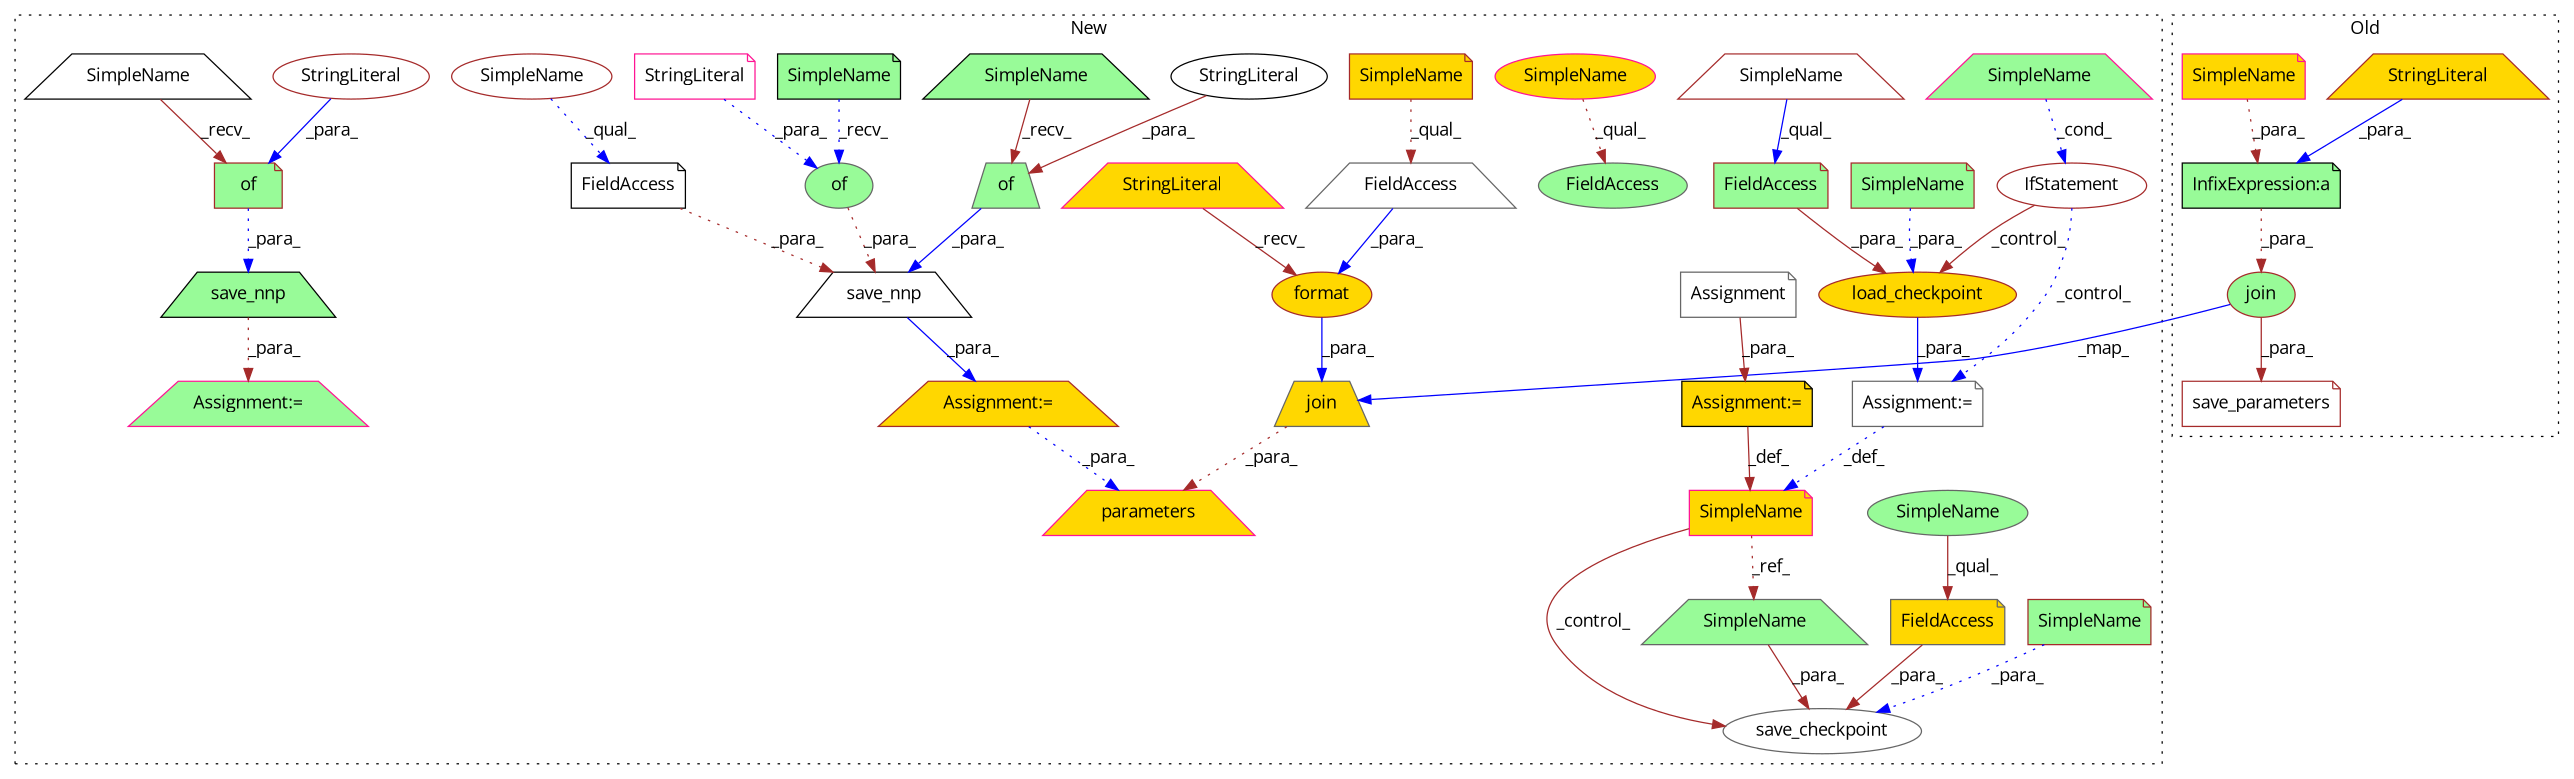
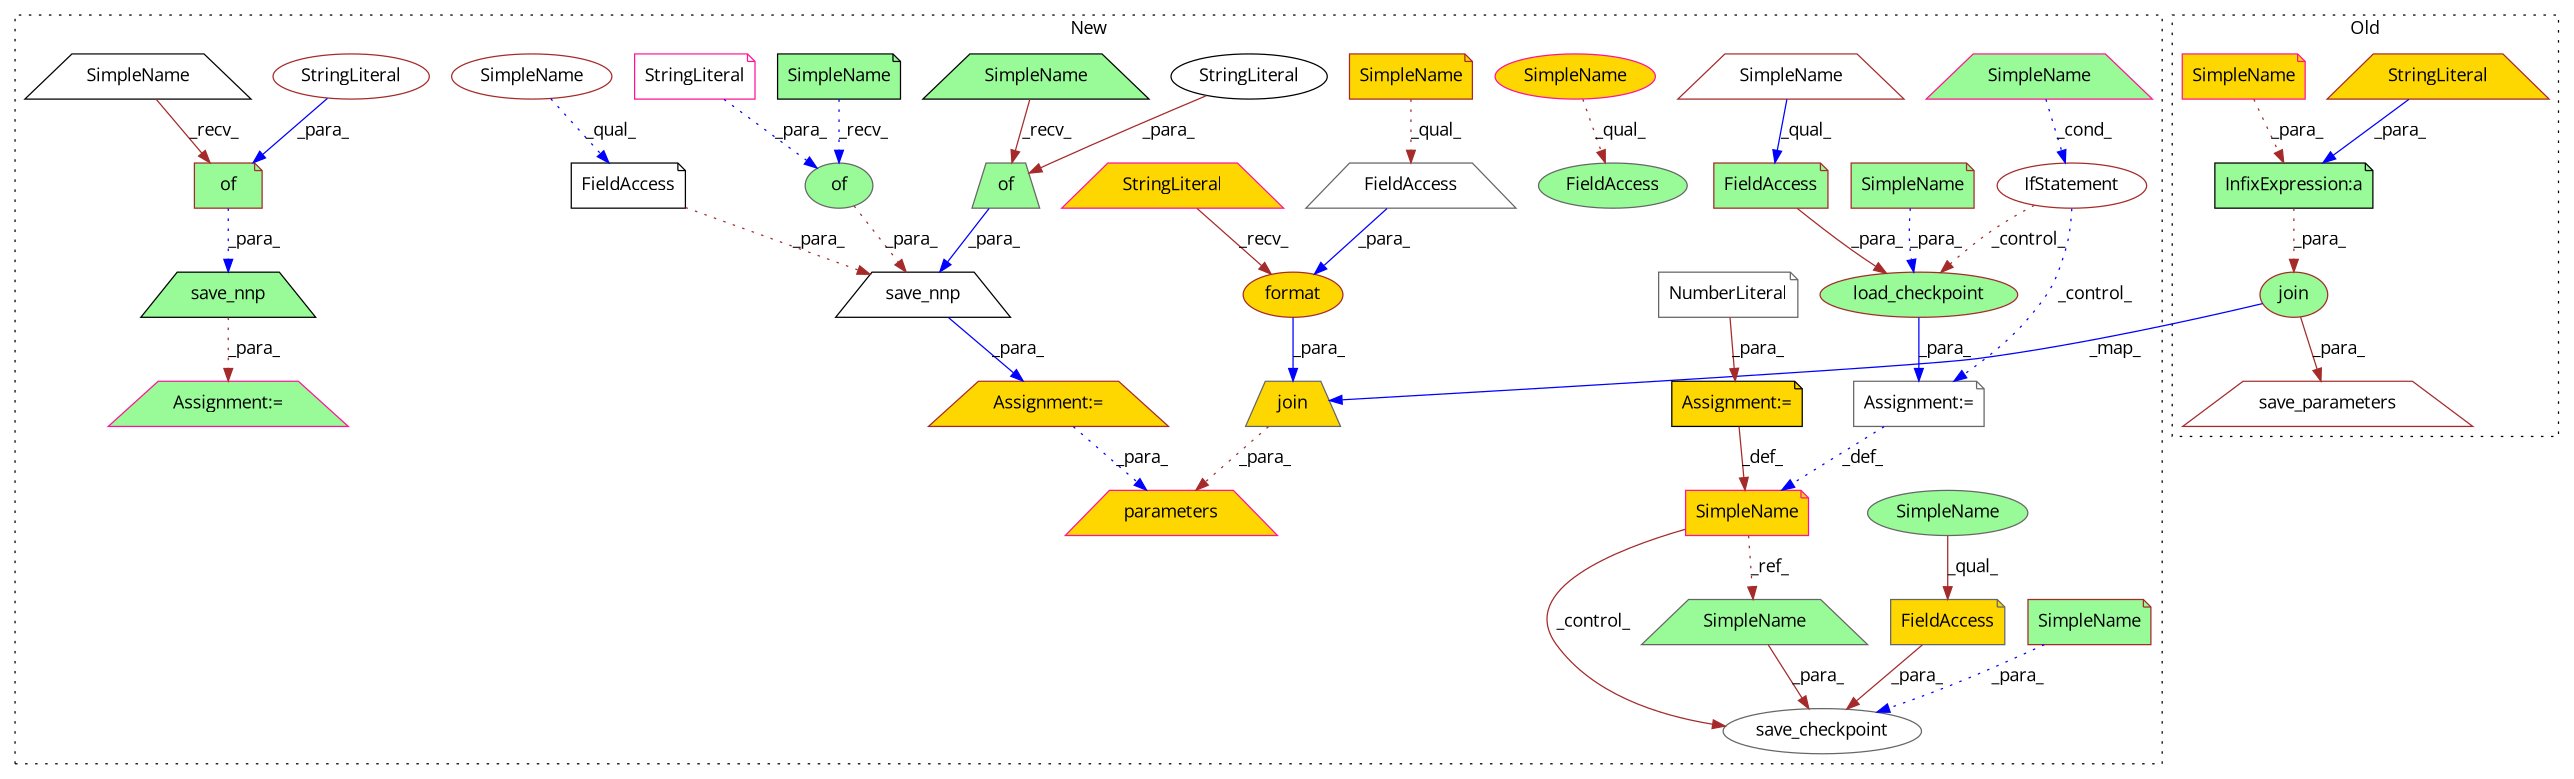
(1990, 232) -> (1990, 232)
(1738, 295) -> (1728, 295)
(1918, 295) -> (1919, 295)
(2261, 404) -> (2328, 404)
